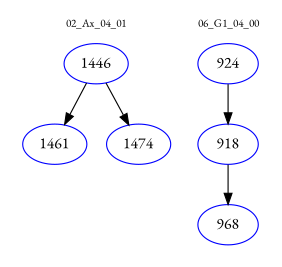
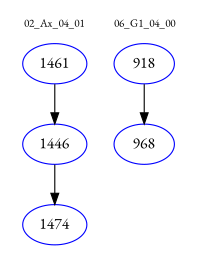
(228, 64) -> none
(78, 99) -> (55, 98)
